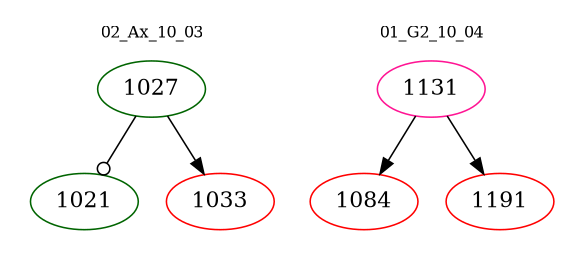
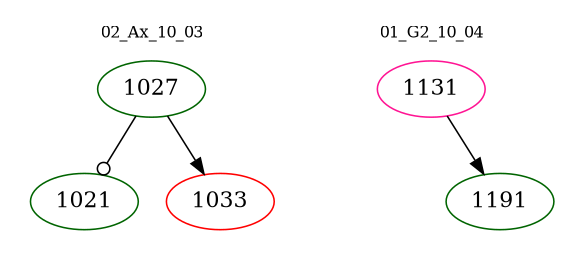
(364, 202) -> none
(500, 202) -> (500, 202)
